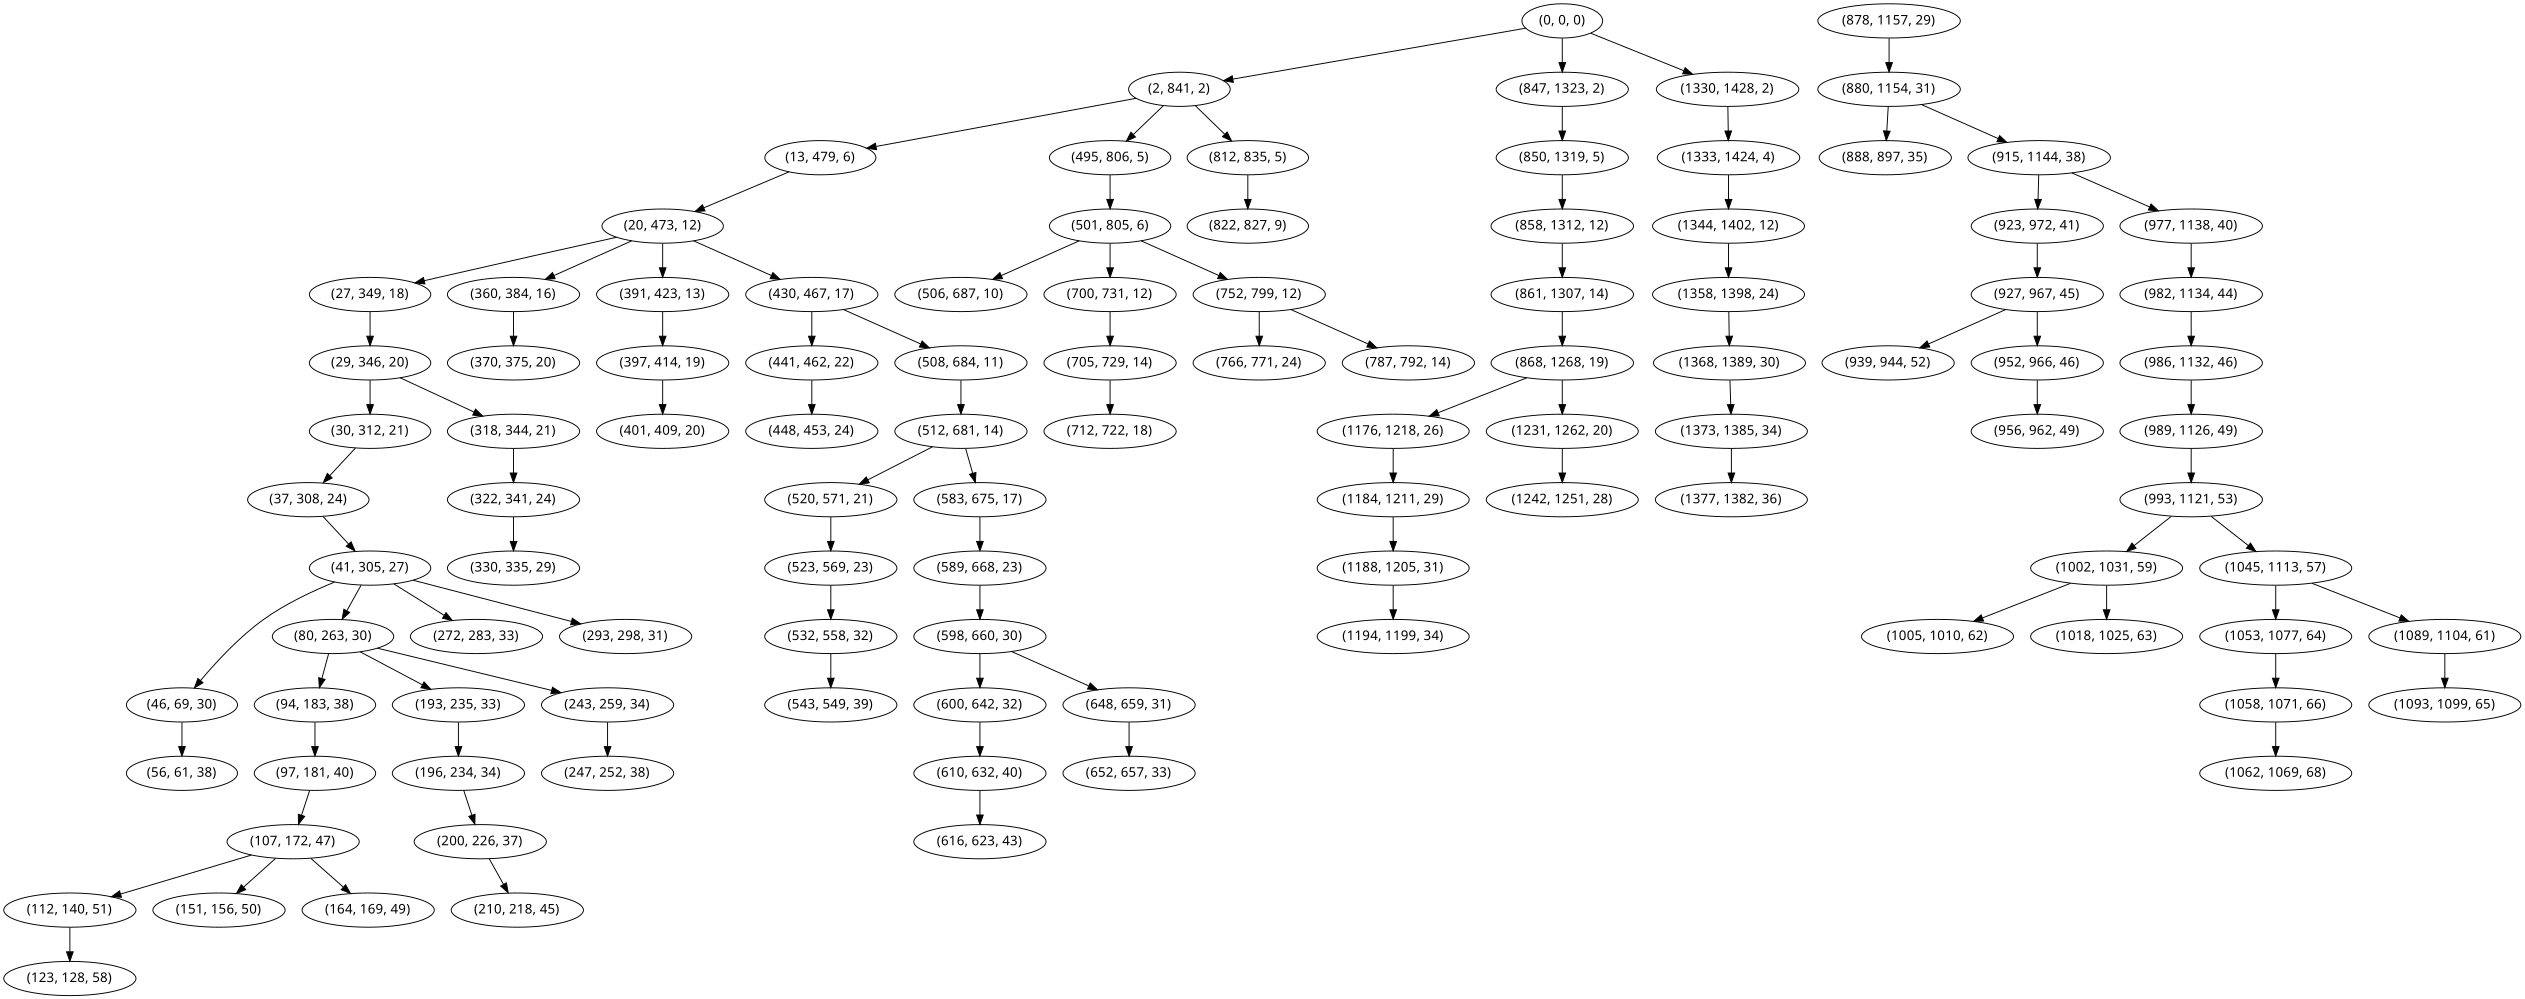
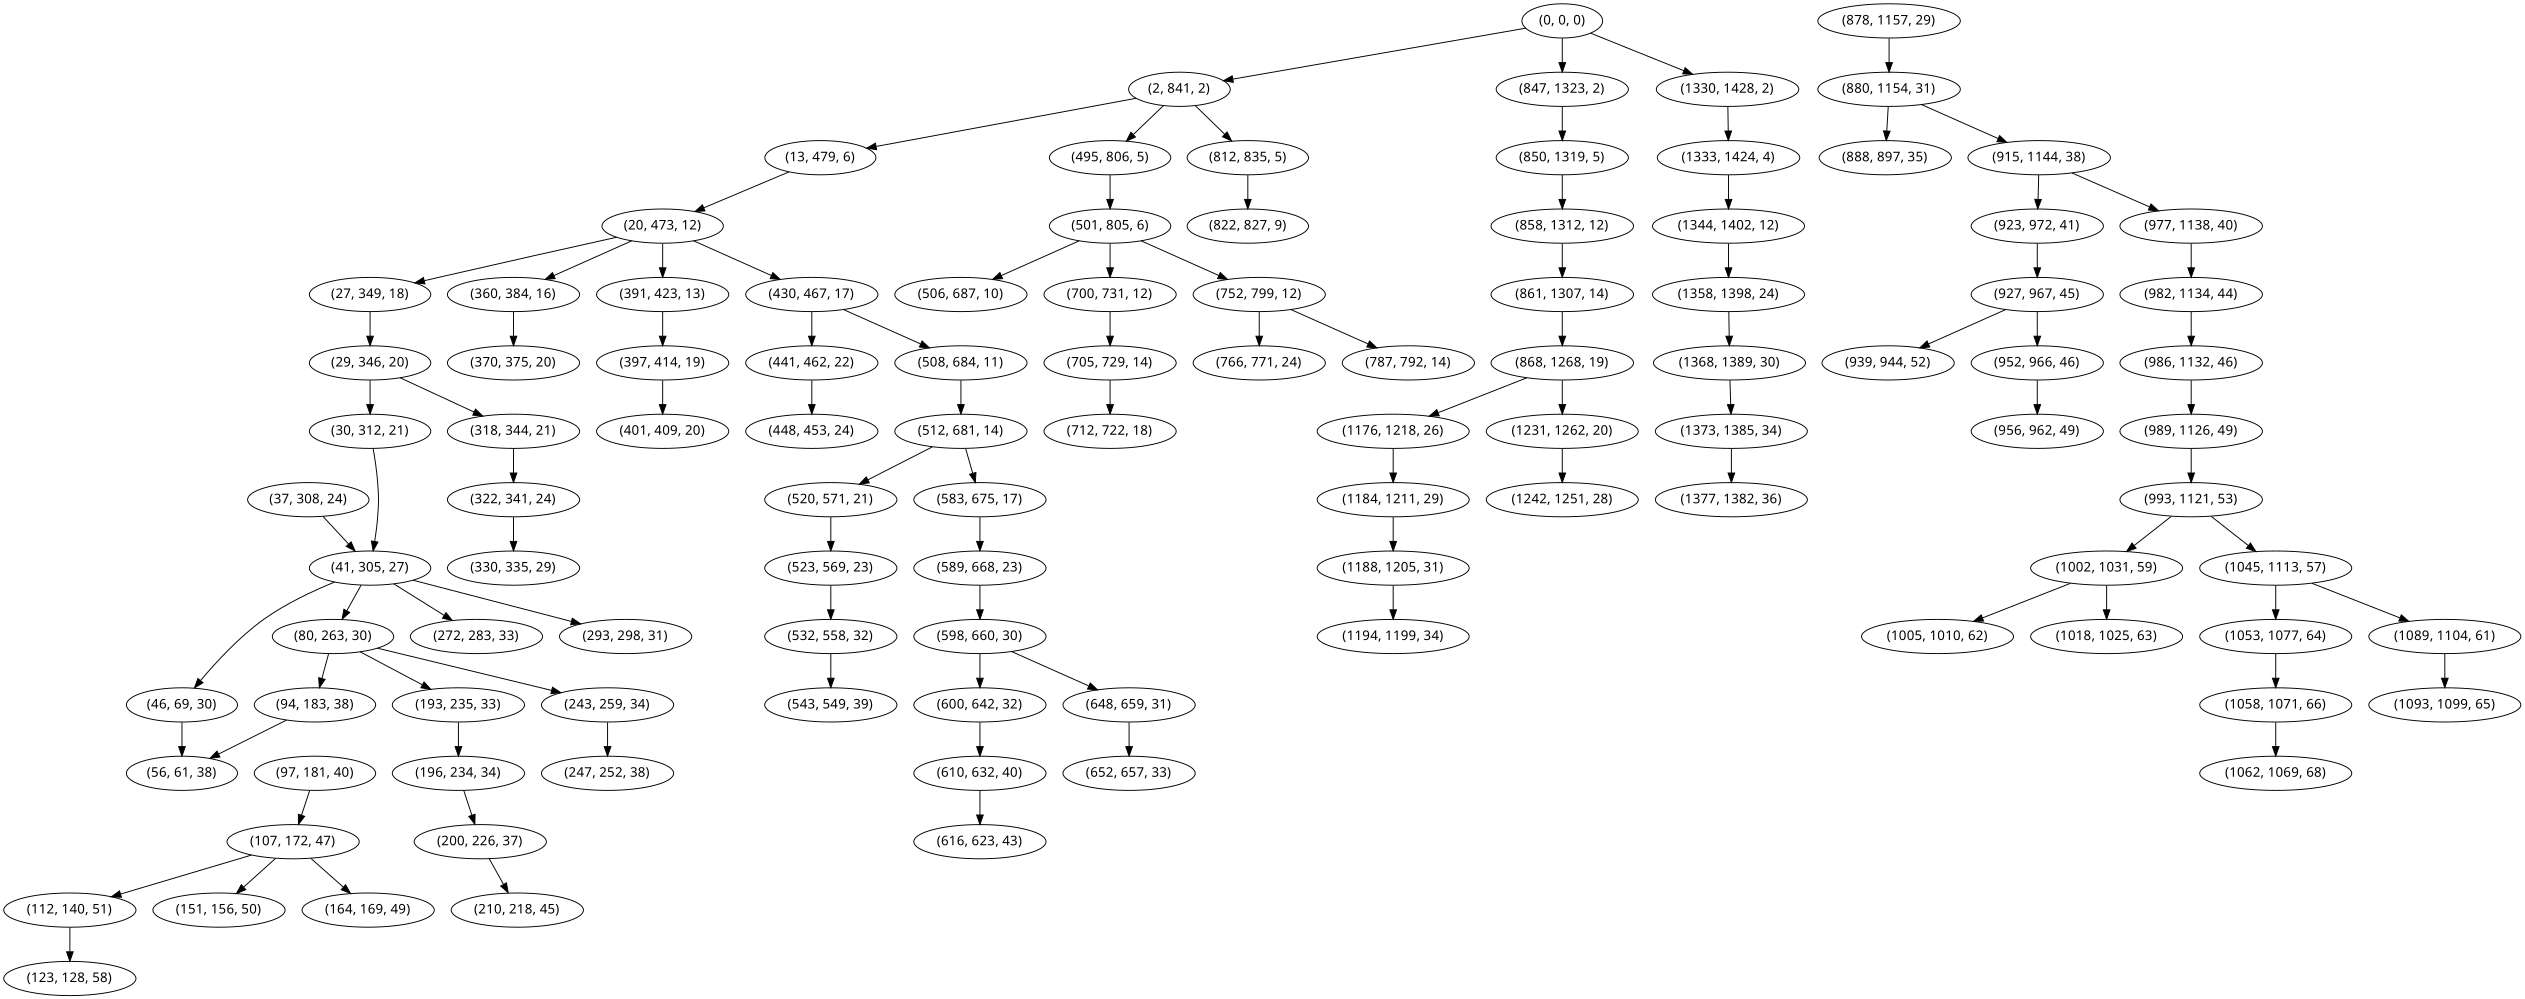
(343, 462) -> (378, 495)
(315, 734) -> (252, 737)
